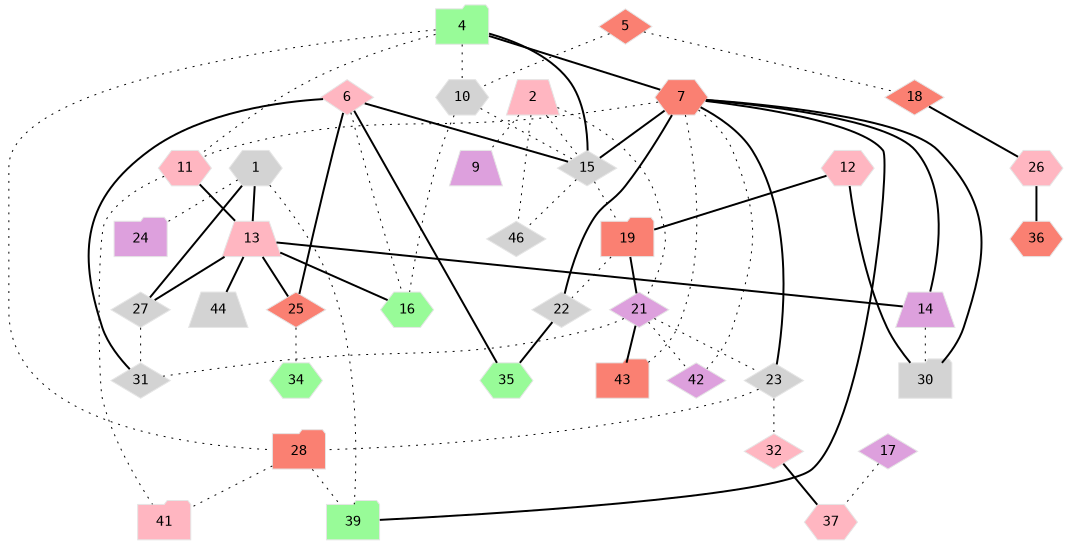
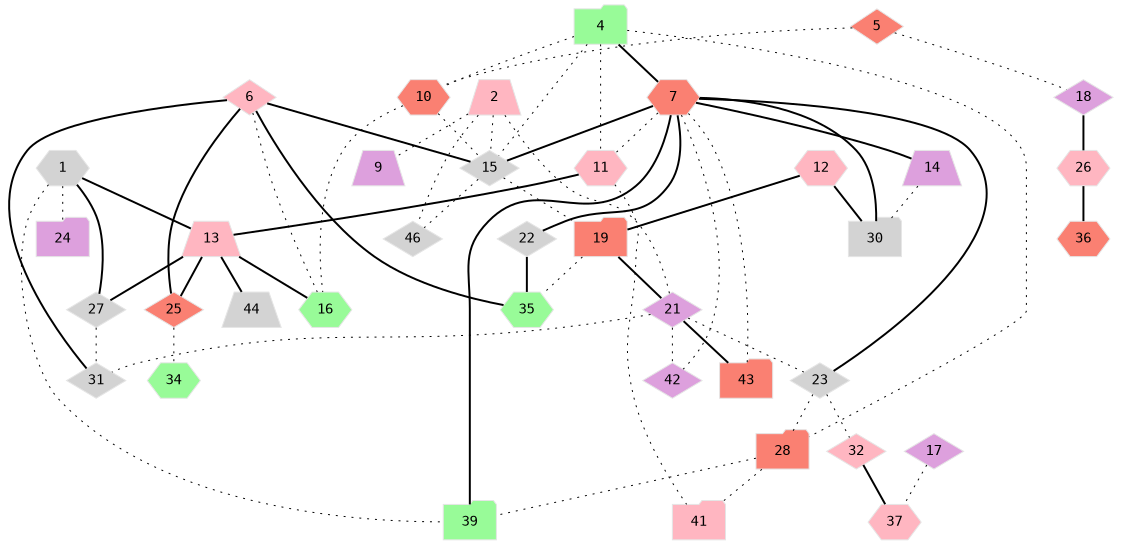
(562, 73) -> (543, 100)
(462, 97) -> (424, 97)
(914, 97) -> (1083, 97)
(605, 276) -> none
(589, 280) -> (562, 276)
